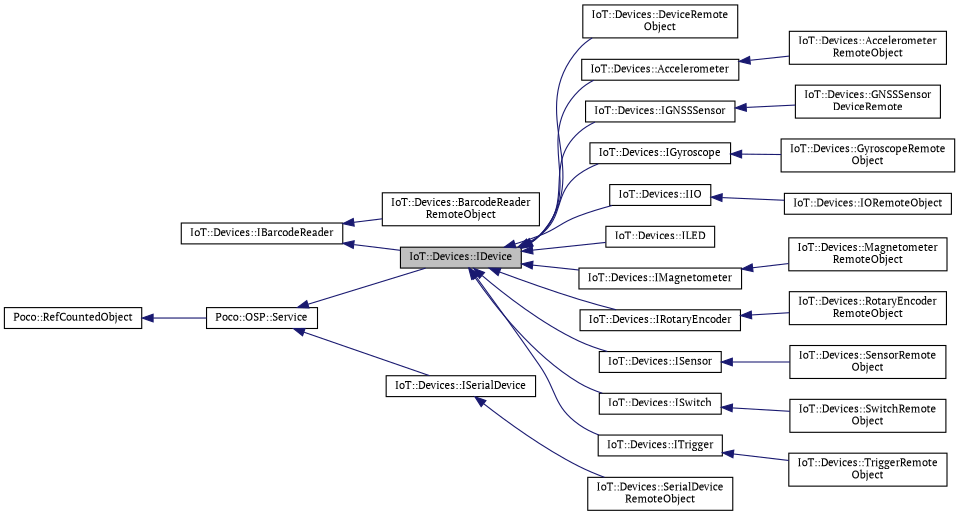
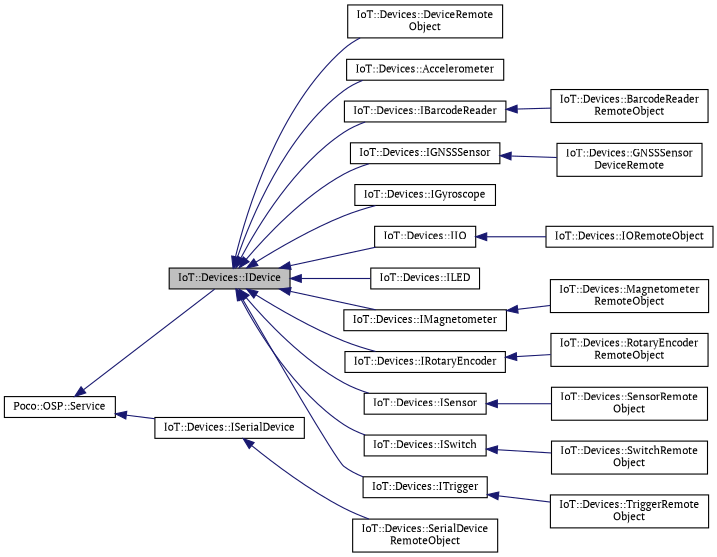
(868, 48) -> none
(868, 155) -> none
(377, 247) -> (293, 180)
(73, 318) -> none
